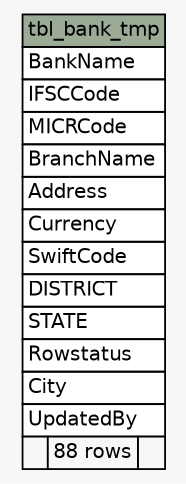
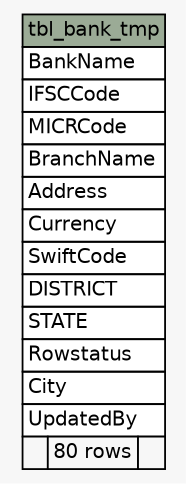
(93, 452) -> (93, 452)
